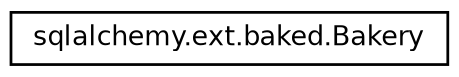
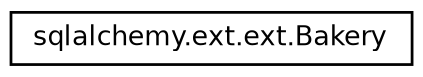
(229, 38) -> (212, 38)
